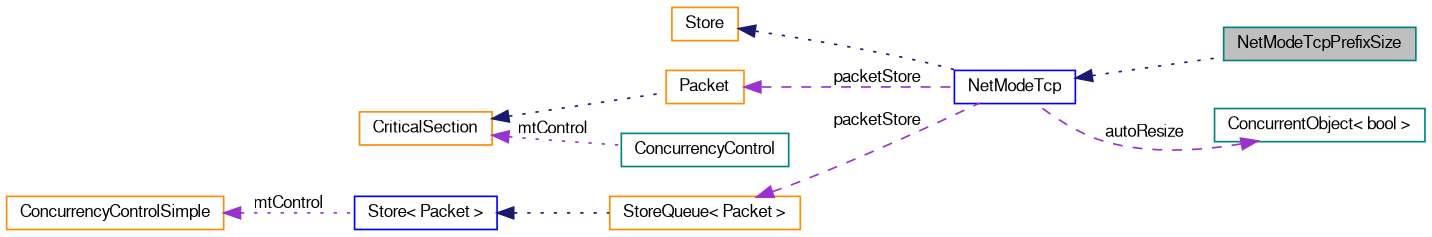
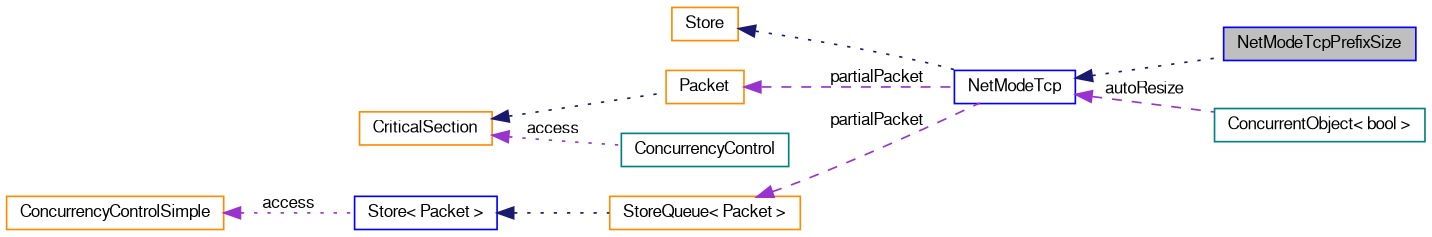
(1320, 44) -> (1320, 44)
(877, 78) -> (877, 78)
(877, 121) -> (877, 121)
(553, 129) -> (553, 129)
(1133, 147) -> (1153, 104)
(289, 204) -> (289, 204)
